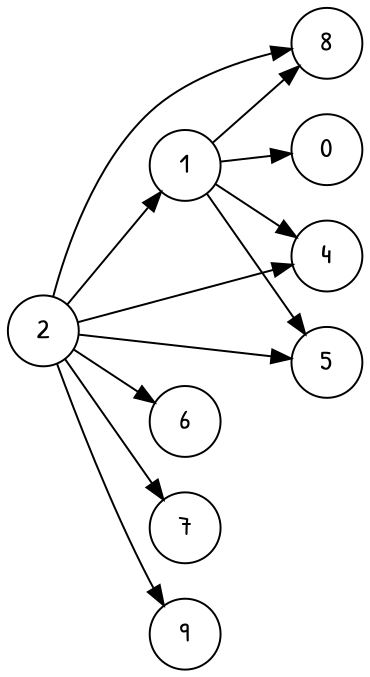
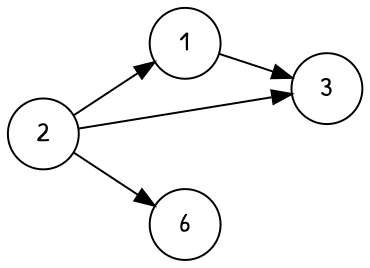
(327, 43) -> (327, 89)
(327, 150) -> none
(327, 256) -> none
(327, 362) -> none
(185, 528) -> none
(185, 634) -> none
